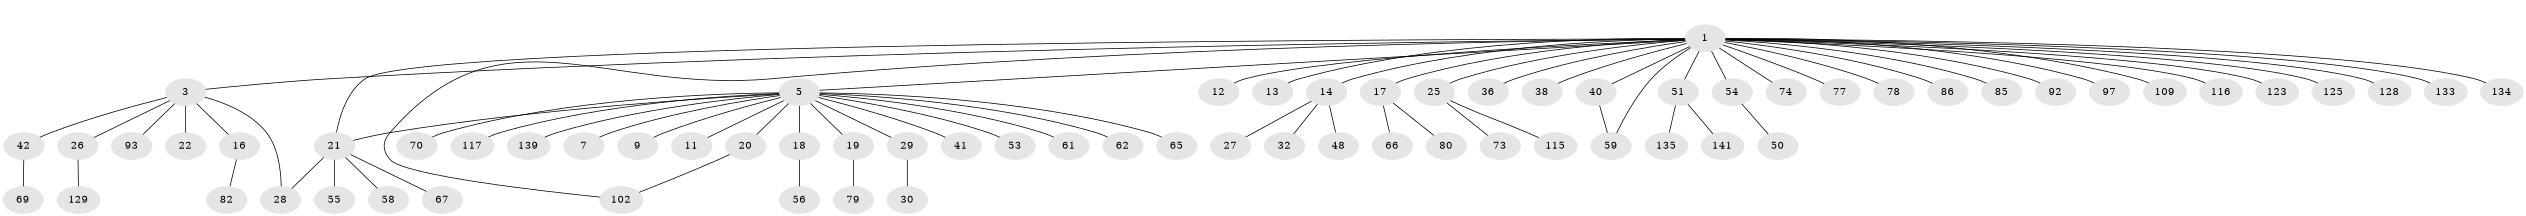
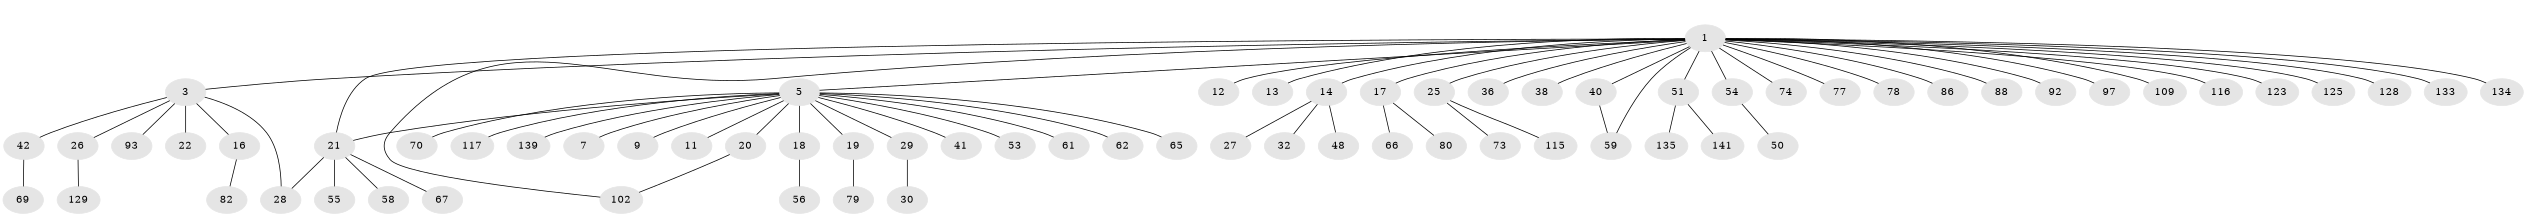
(2002, 92) -> (2002, 92)
